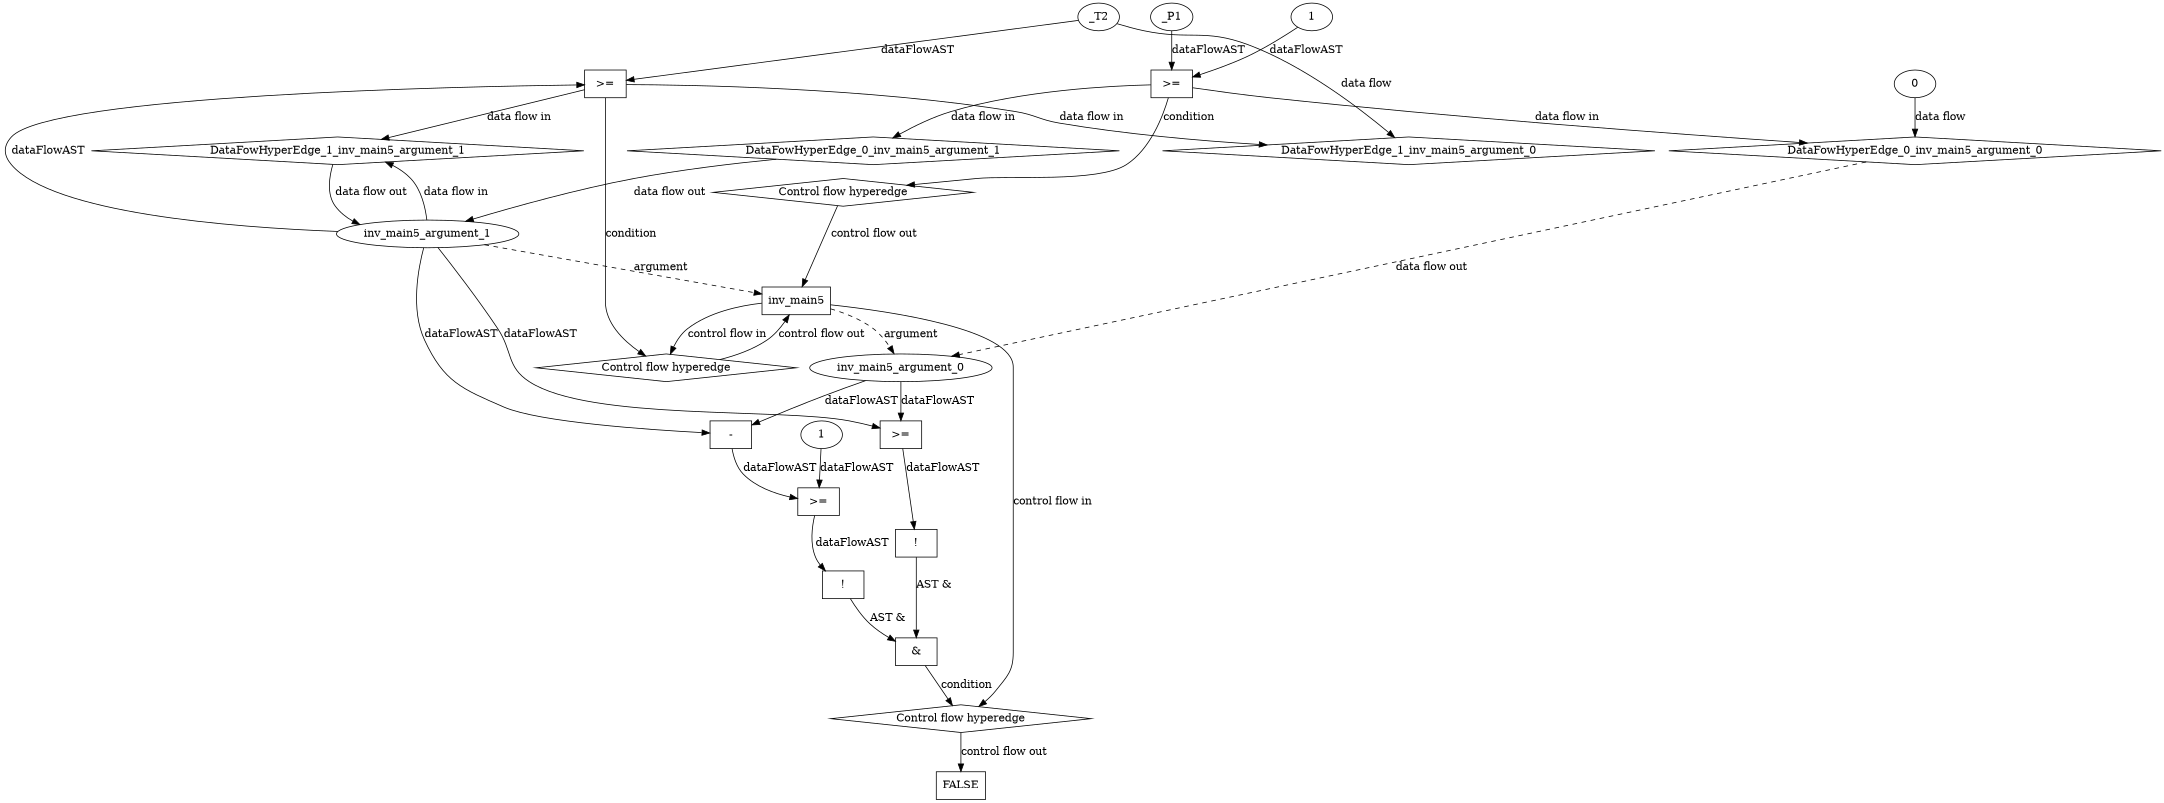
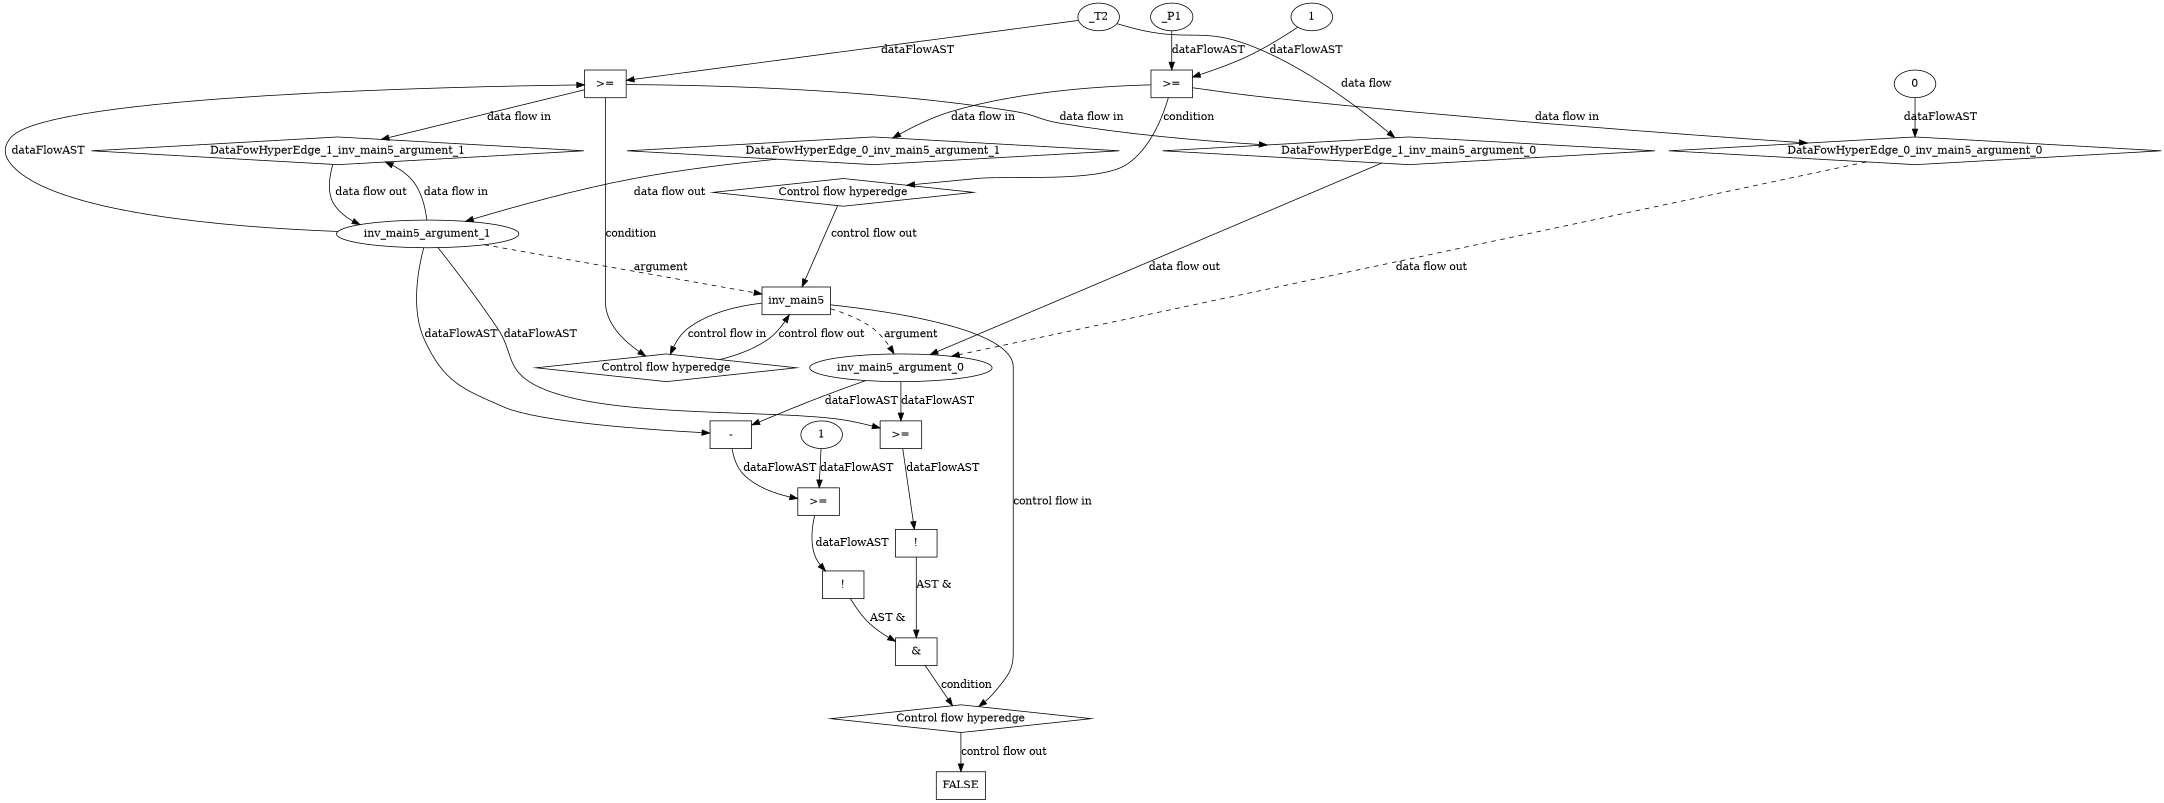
(1940, 117) -> (1940, 117)
none -> (1159, 257)
